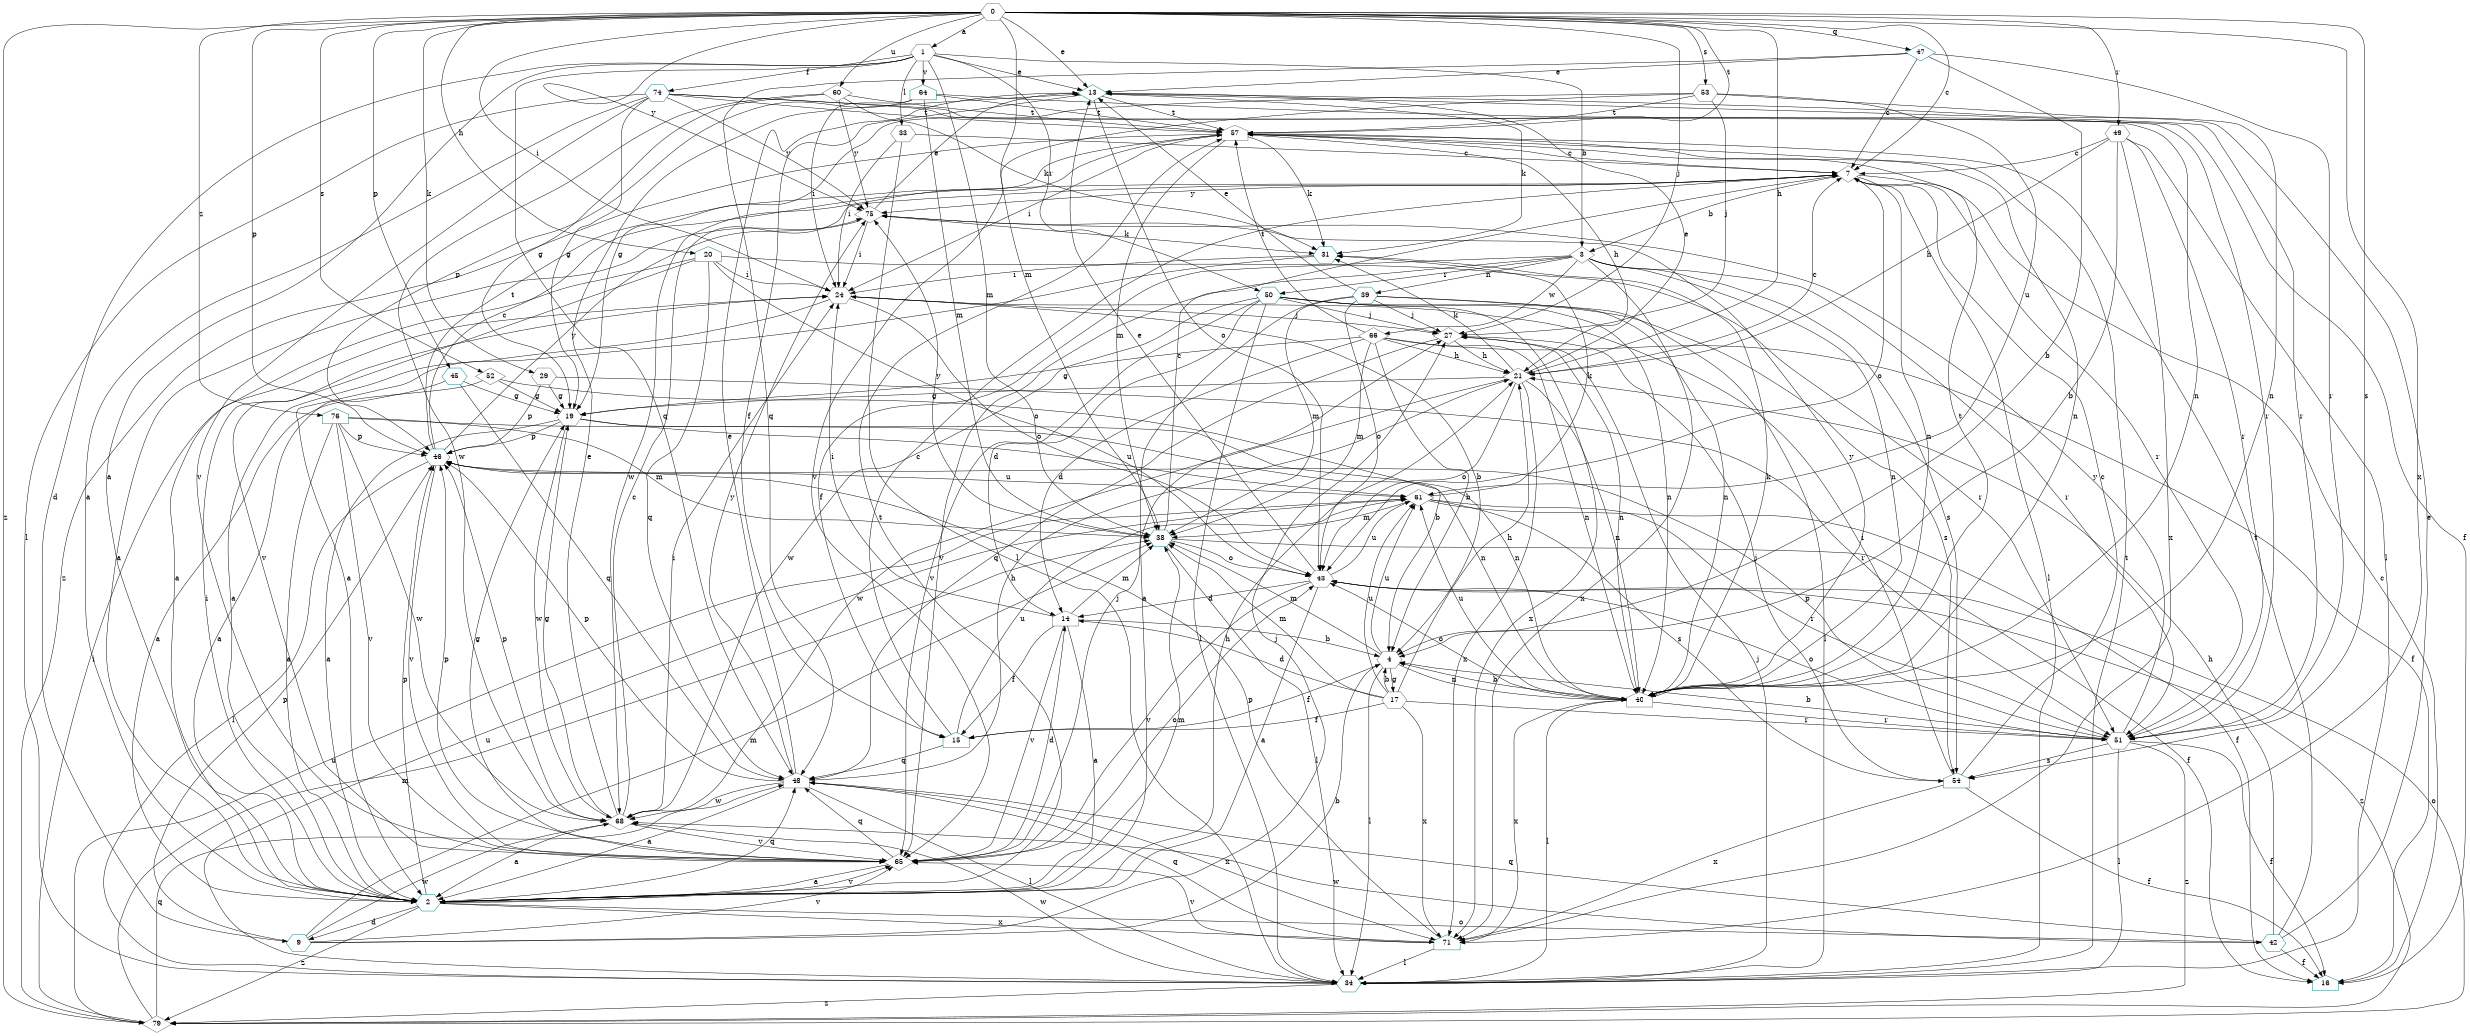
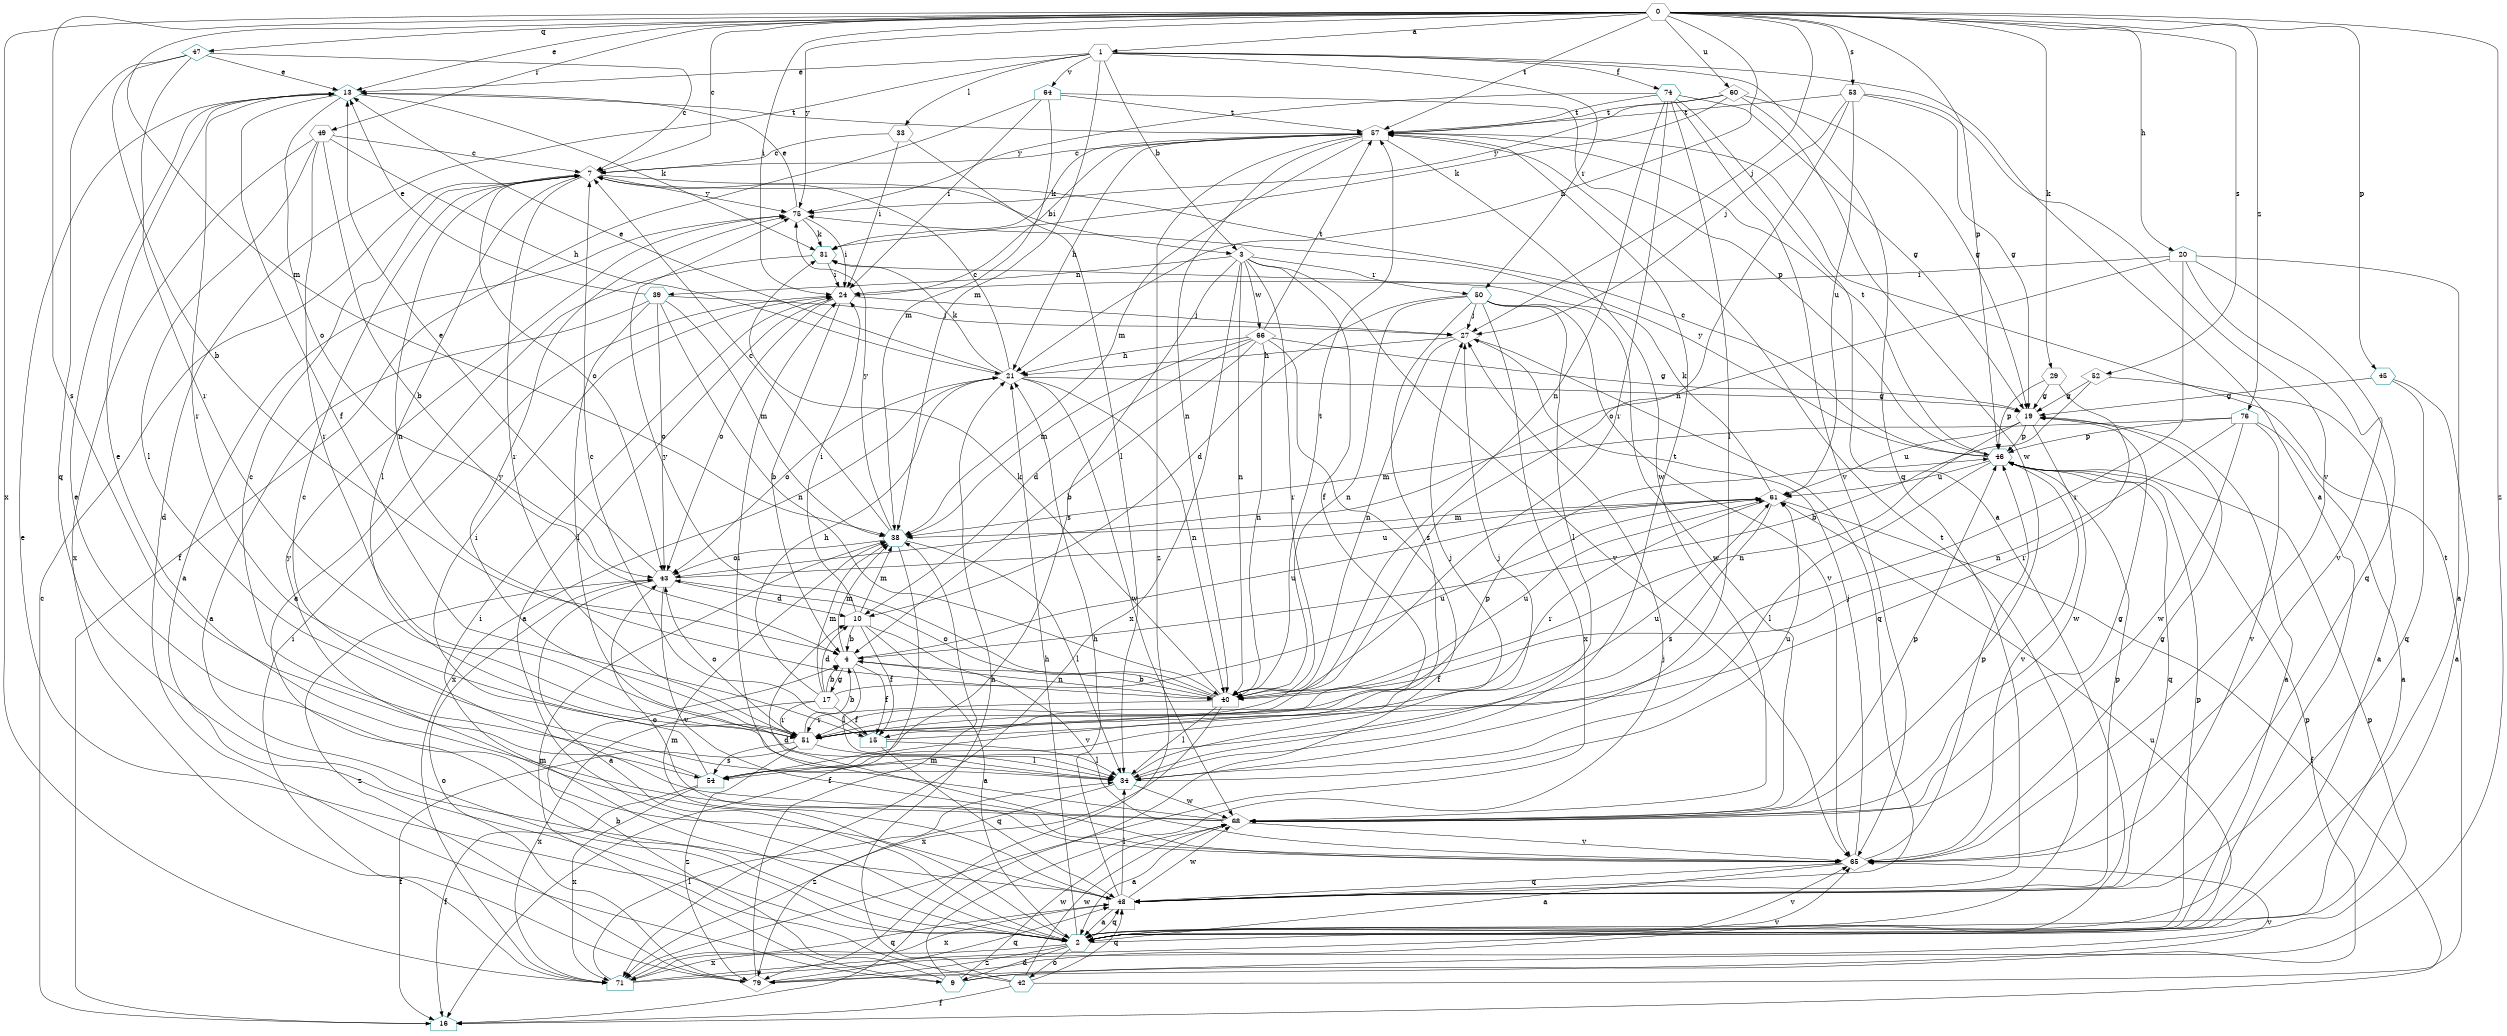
(1065, 619) -> (857, 619)
none -> (1001, 747)
none -> (2131, 835)
